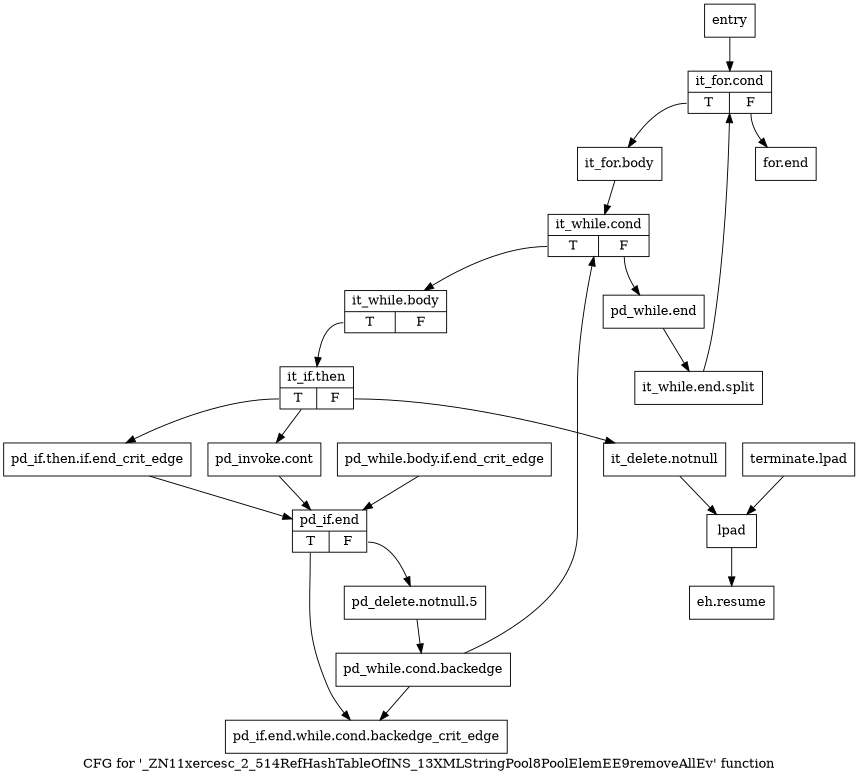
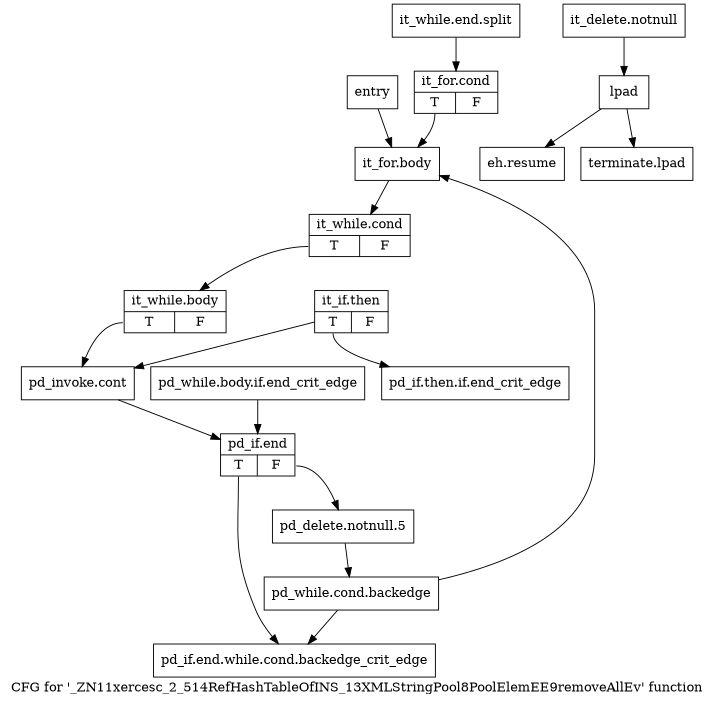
(730, 50) -> (383, 124)
(786, 164) -> none
(654, 312) -> none
(325, 335) -> (99, 335)
(481, 412) -> none
(577, 486) -> (595, 386)
(768, 492) -> (630, 124)
(216, 496) -> none
